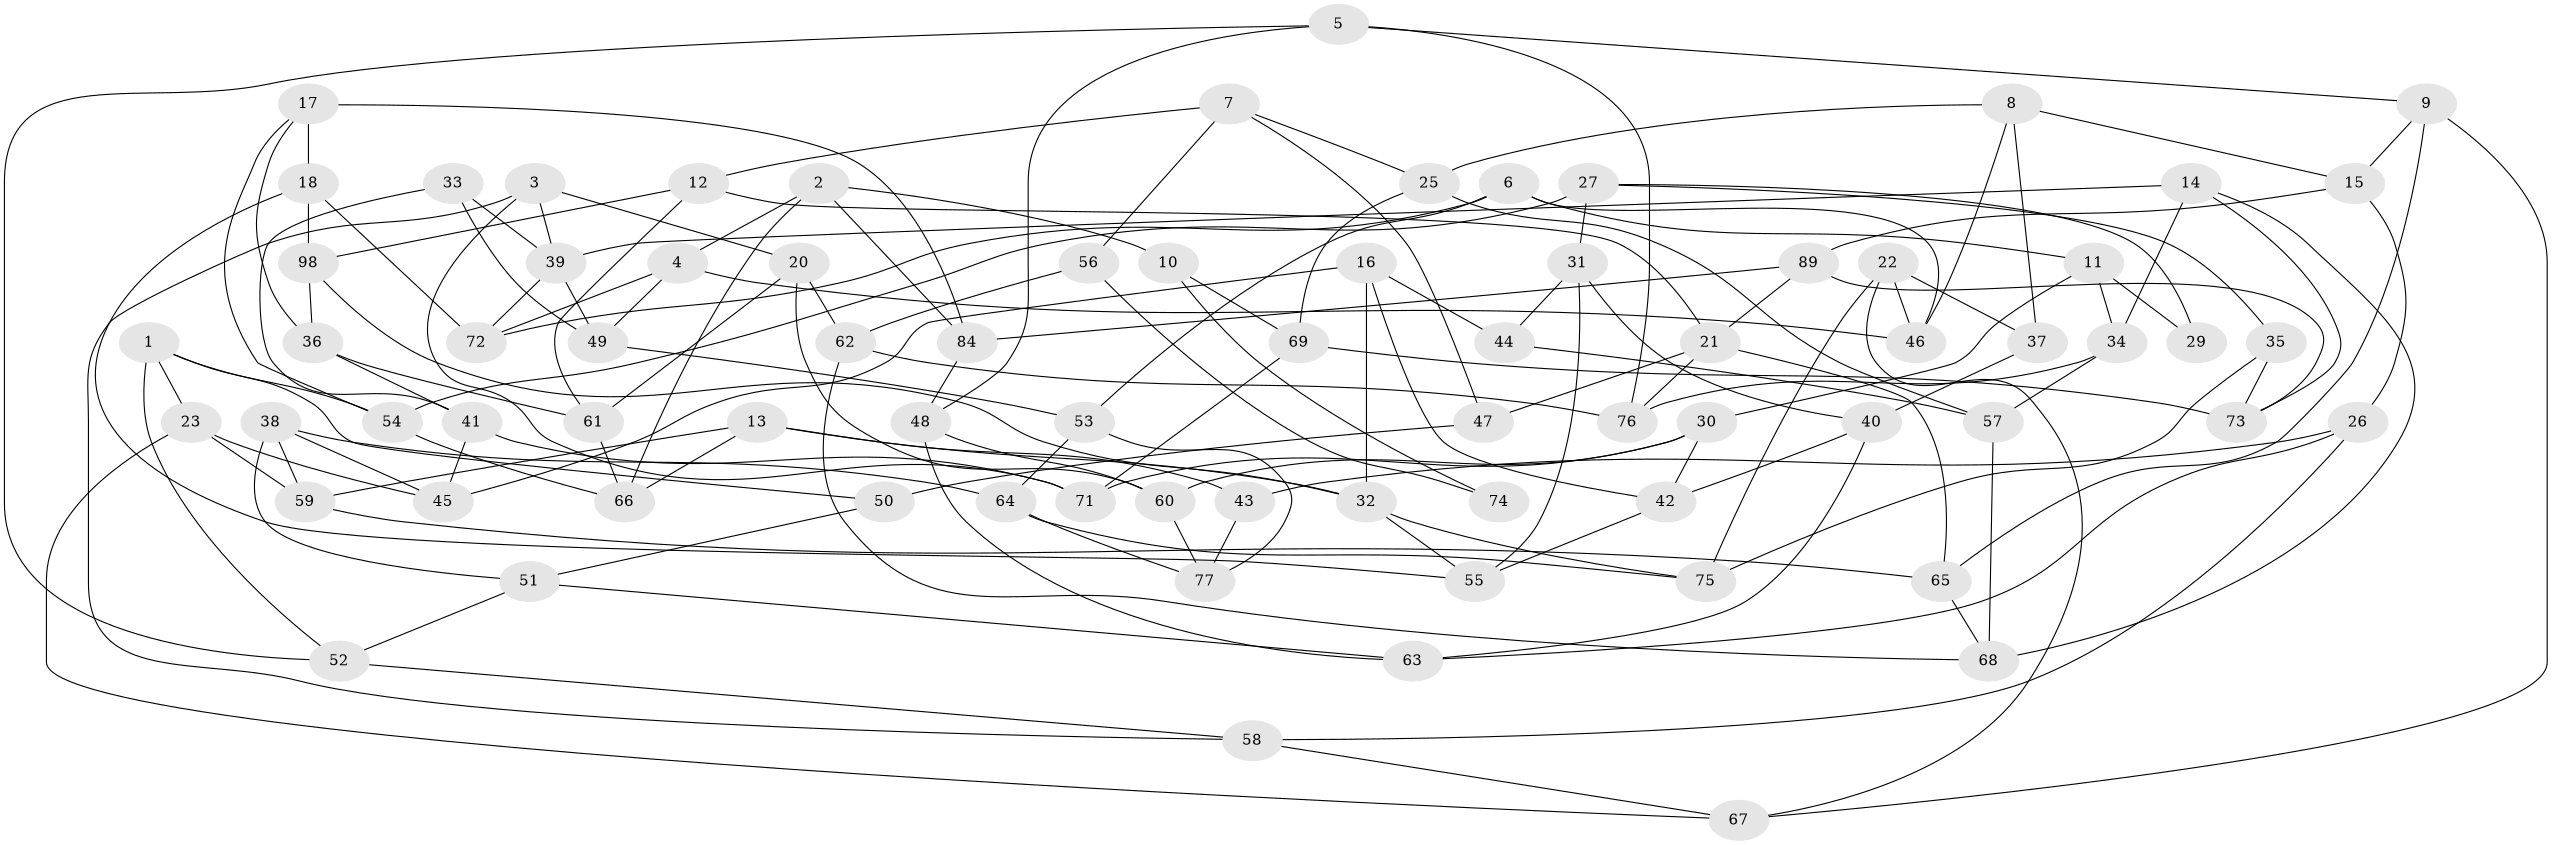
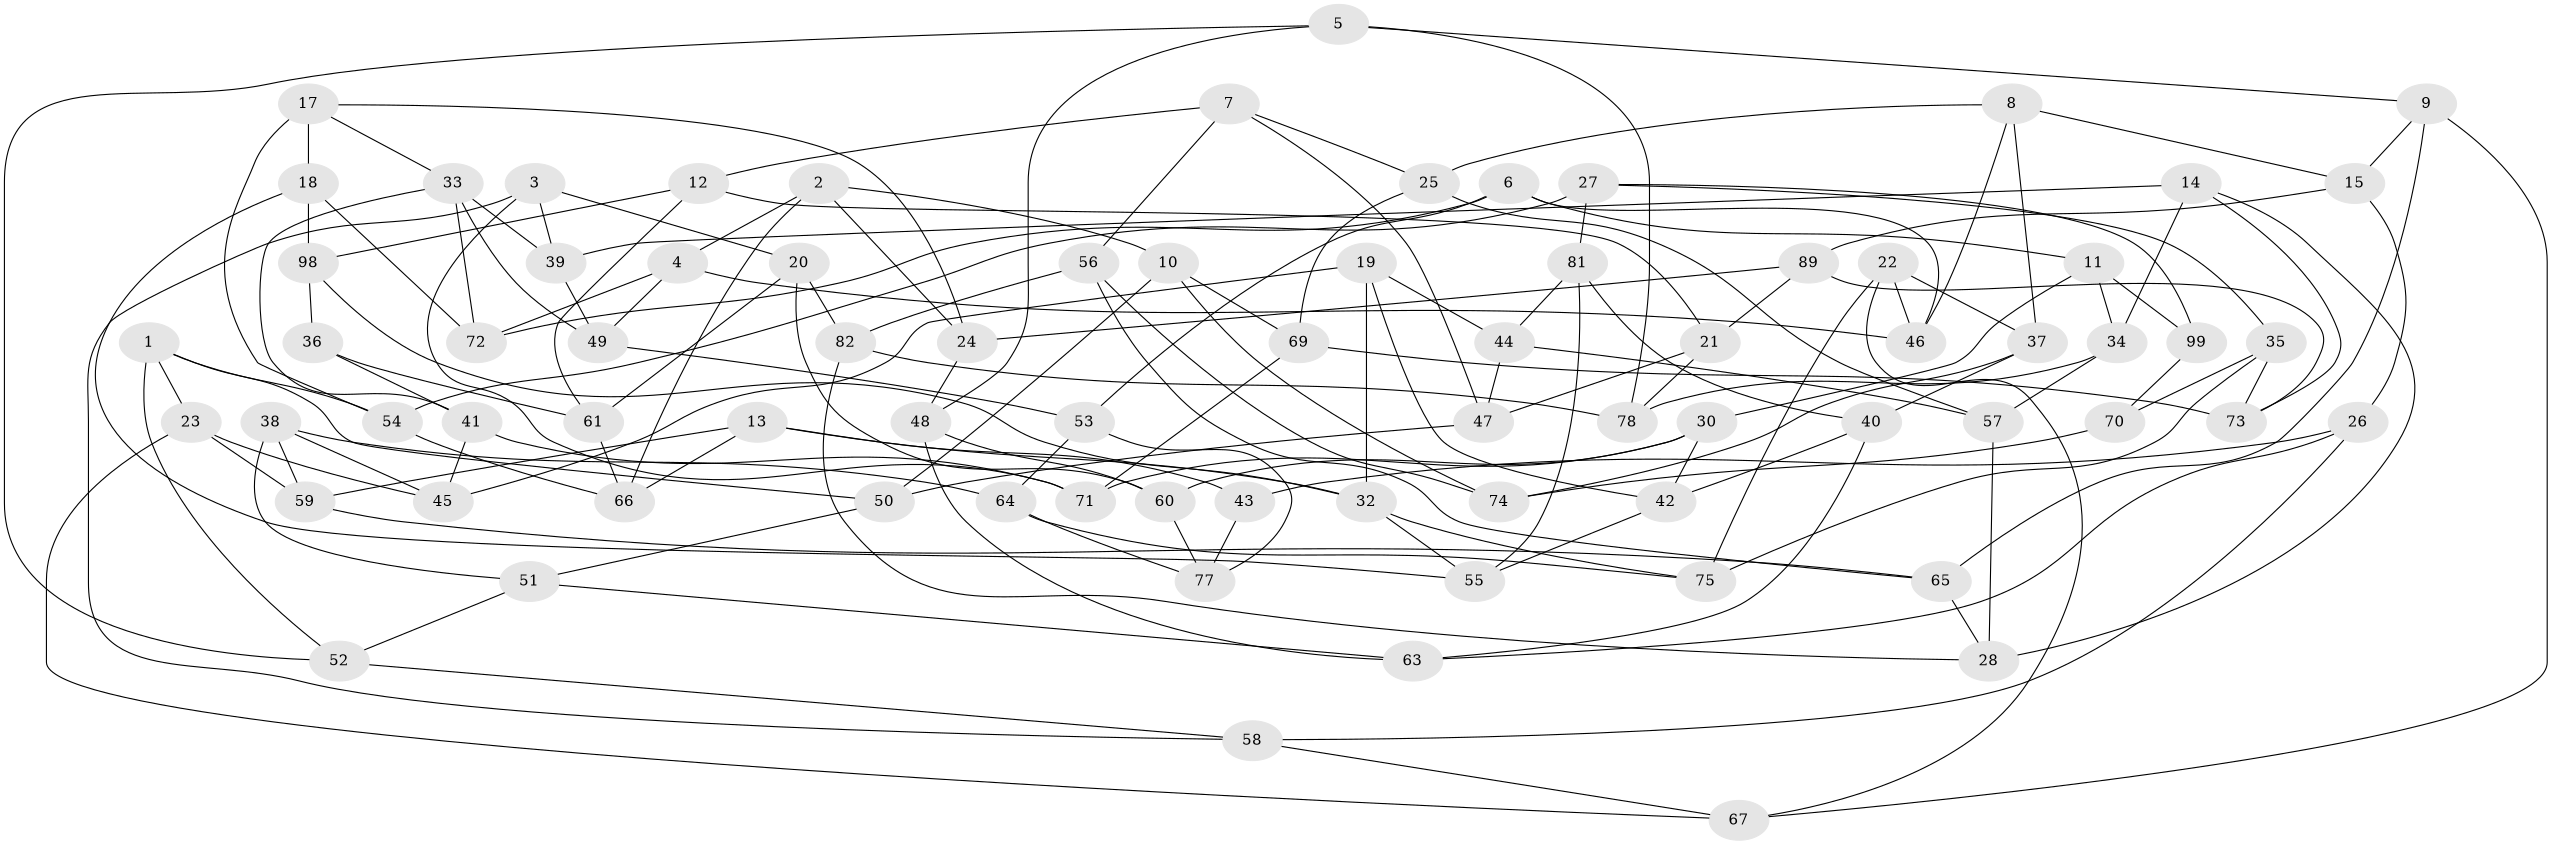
(257, 225) -> (381, 144)
(1366, 263) -> (1366, 263)
(1578, 263) -> (1578, 263)
(516, 303) -> (465, 263)
(846, 343) -> (846, 343)
(967, 343) -> (967, 343)
(2197, 343) -> (2197, 343)
none -> (1494, 383)
none -> (1029, 385)
(1889, 391) -> (1460, 522)
(1627, 422) -> (1627, 422)
none -> (2115, 422)
none -> (1761, 437)
(1989, 661) -> (1989, 661)
